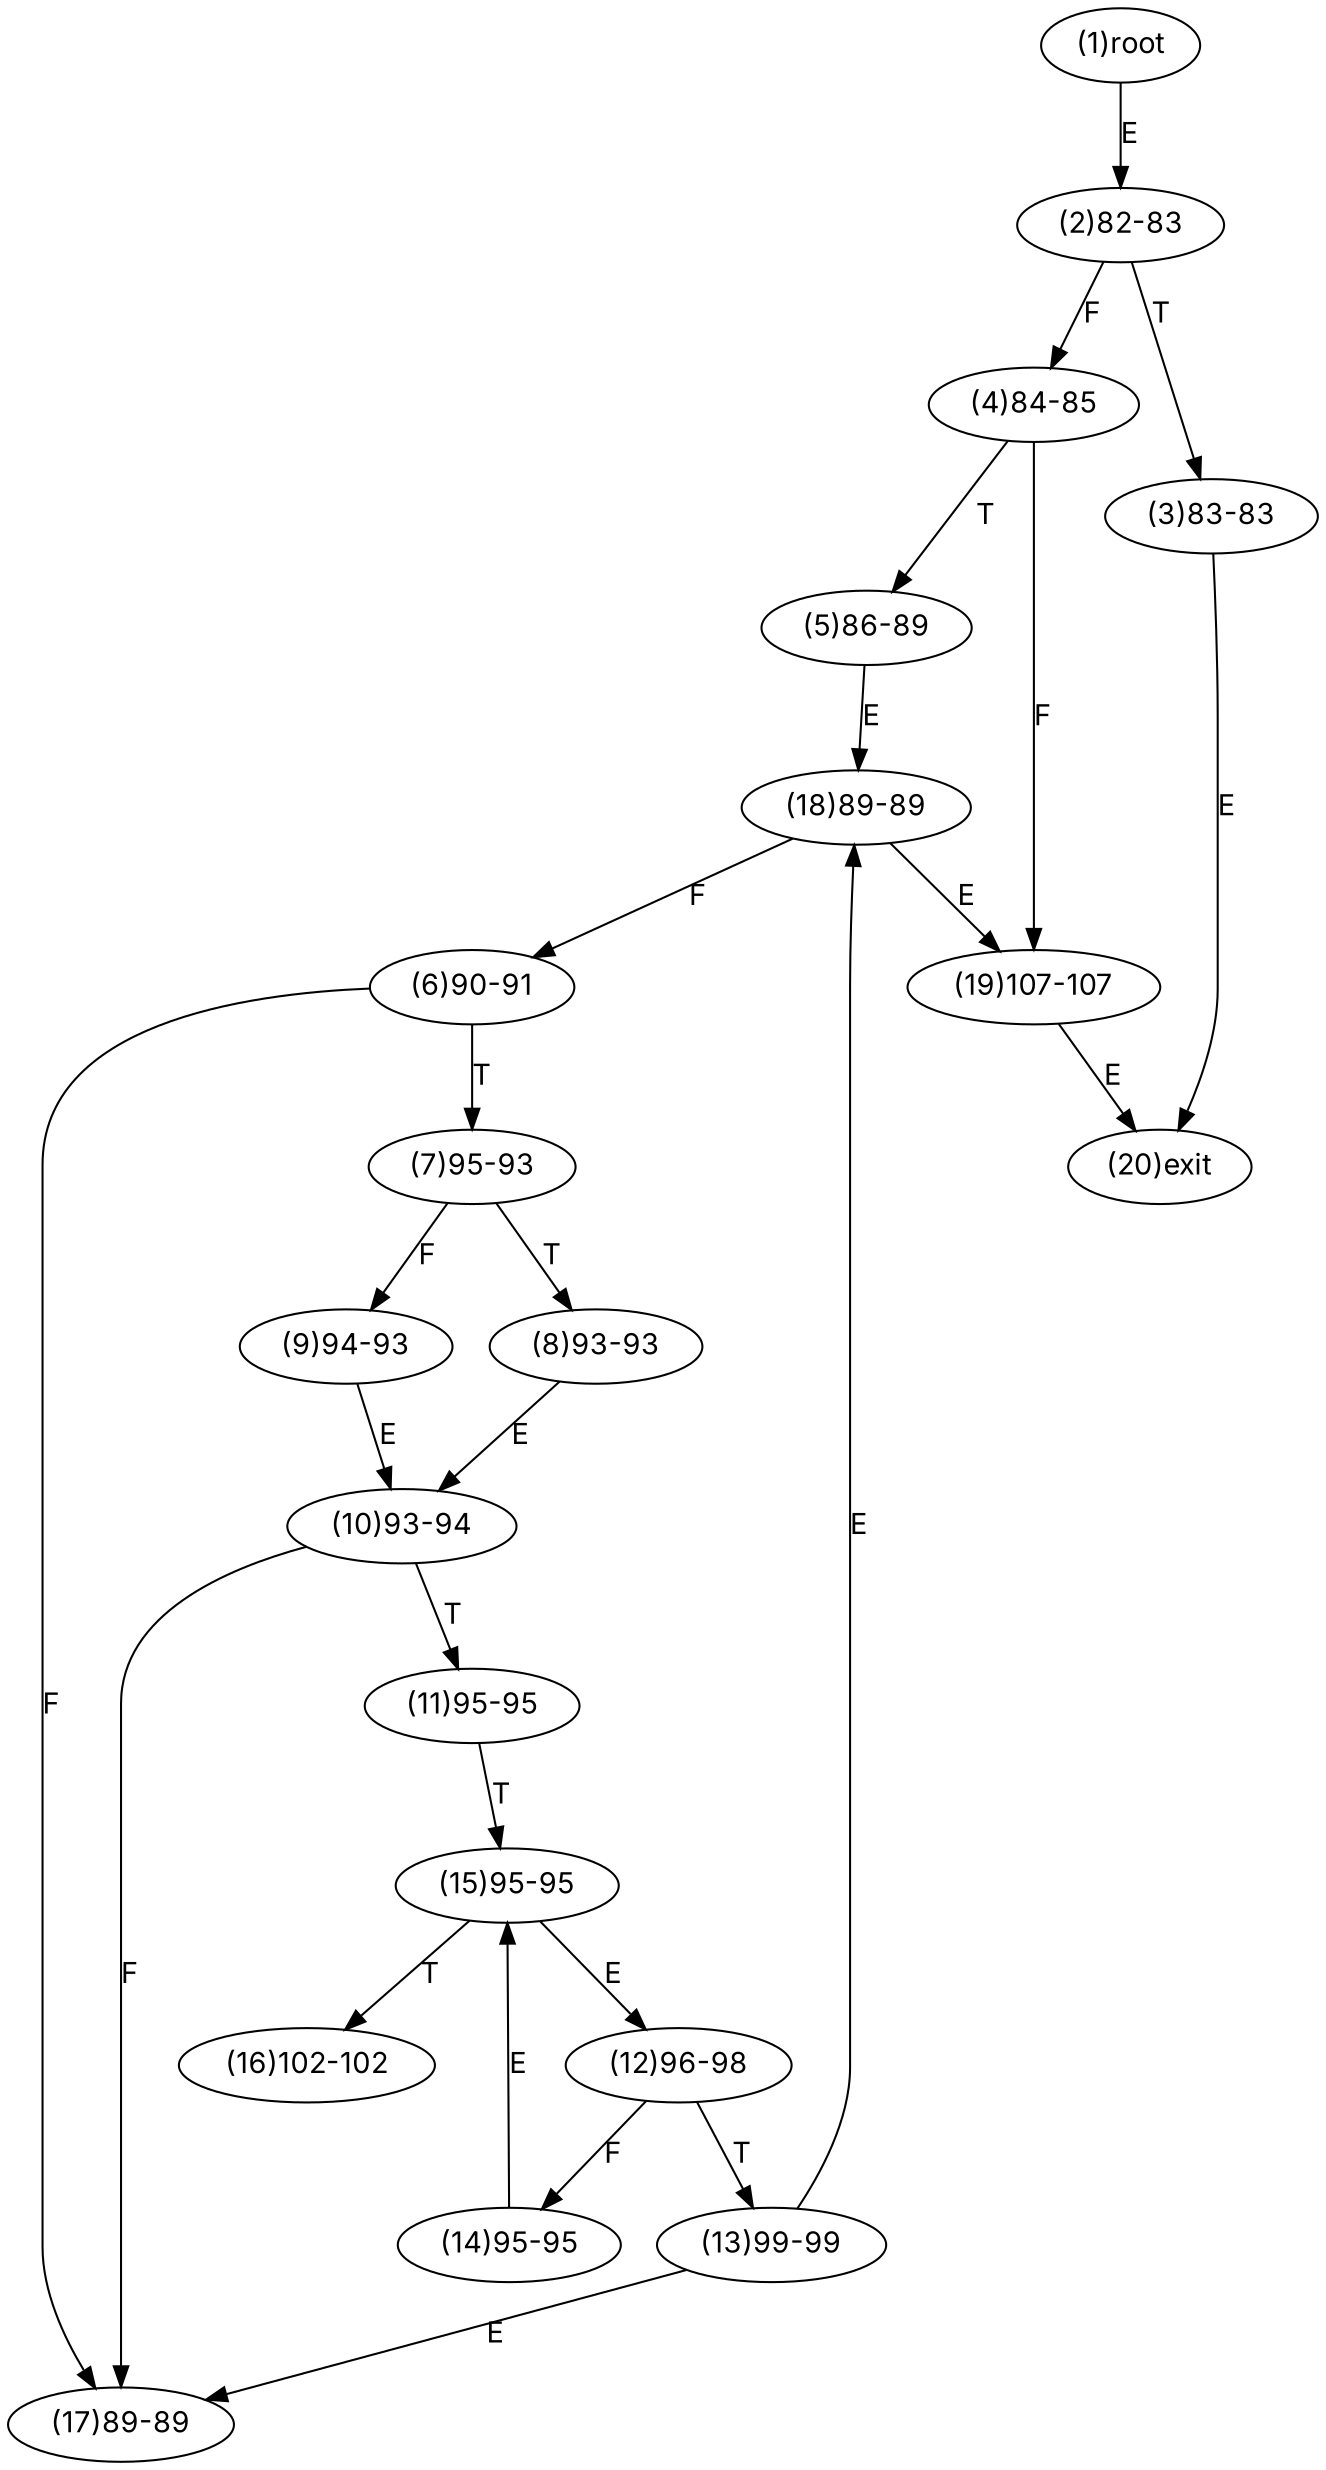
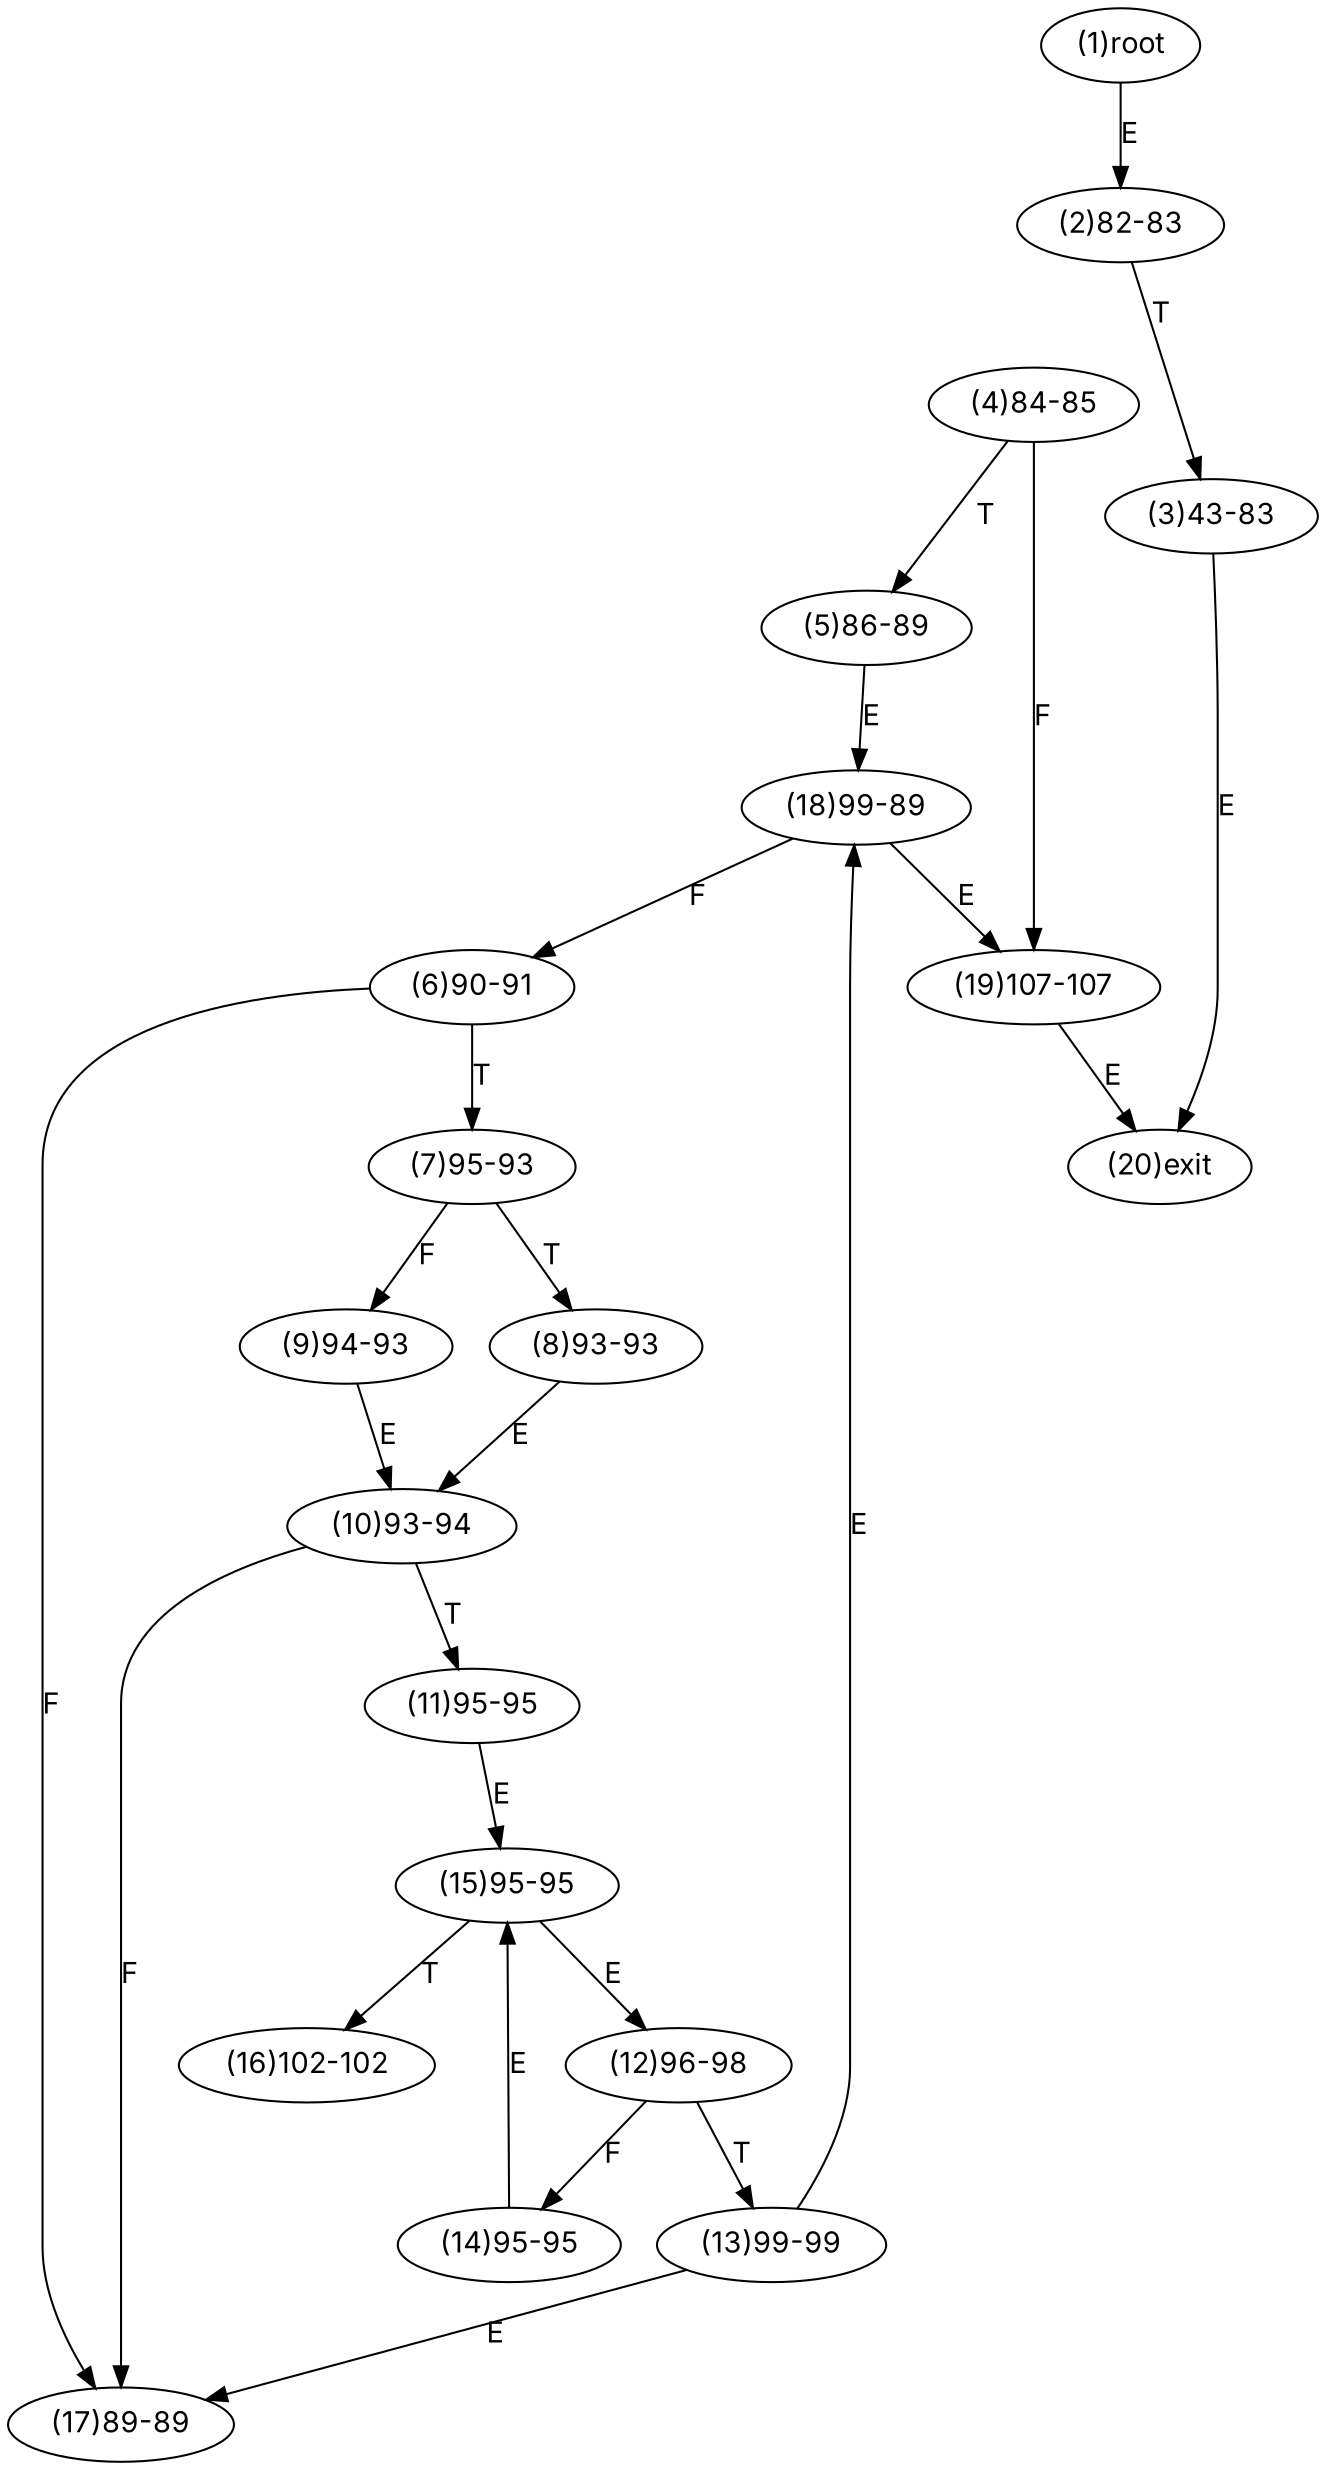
(1082, 306) -> none
(1212, 516) -> (1212, 516)
(856, 808) -> (856, 808)
(502, 1796) -> (502, 1796)
